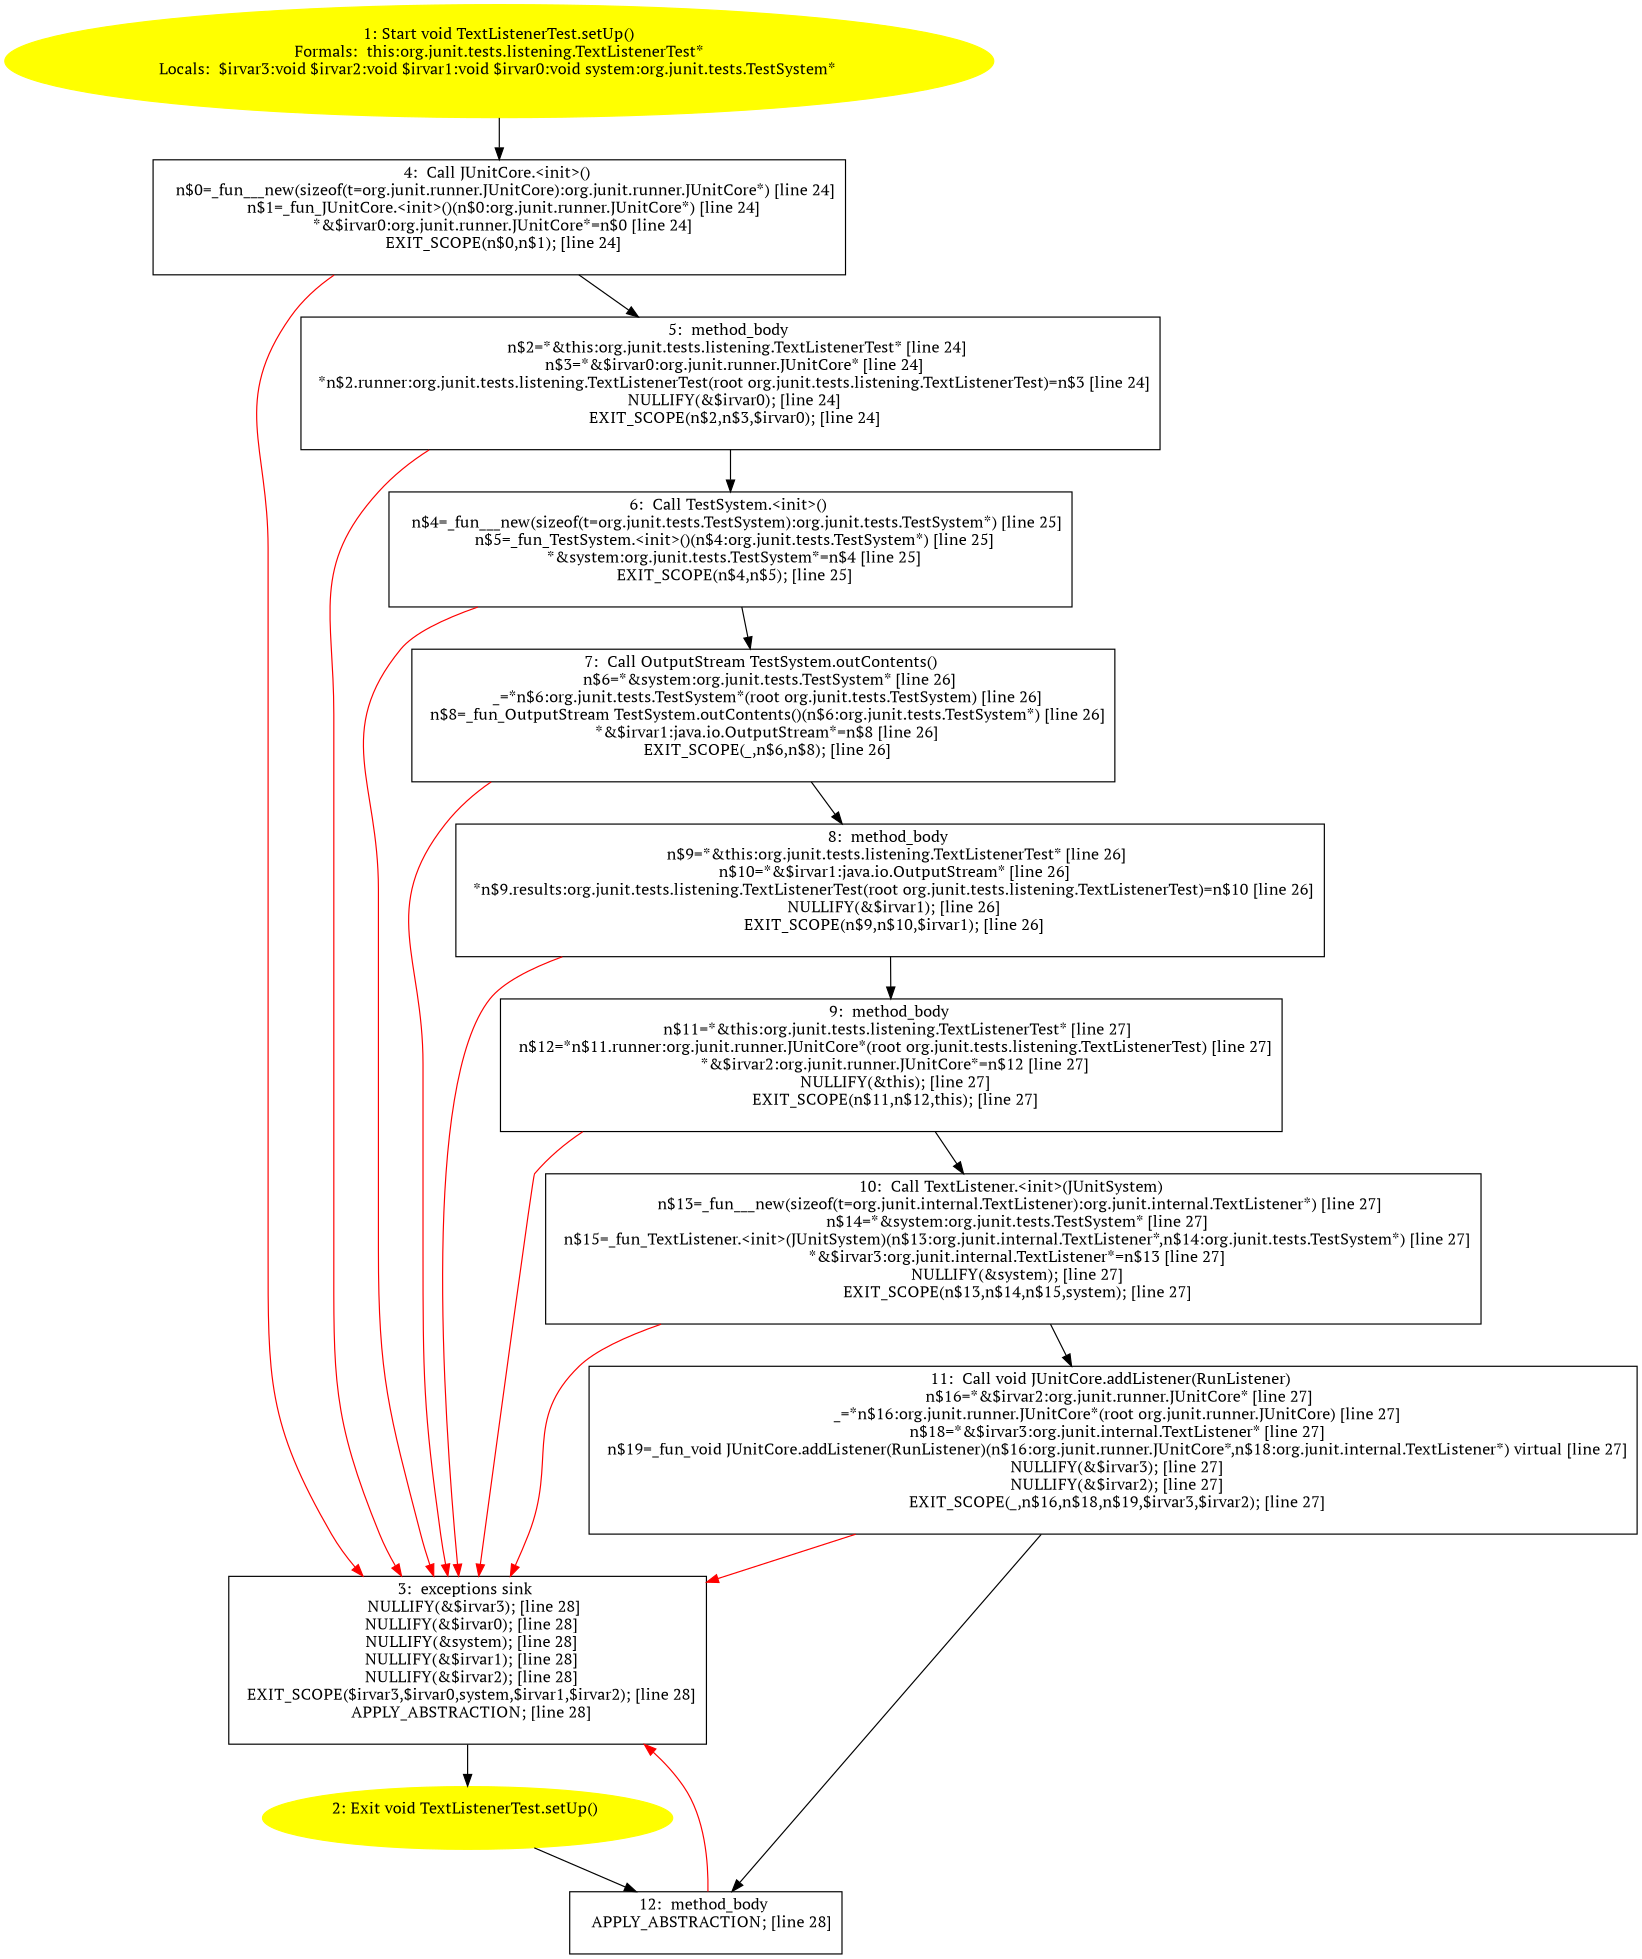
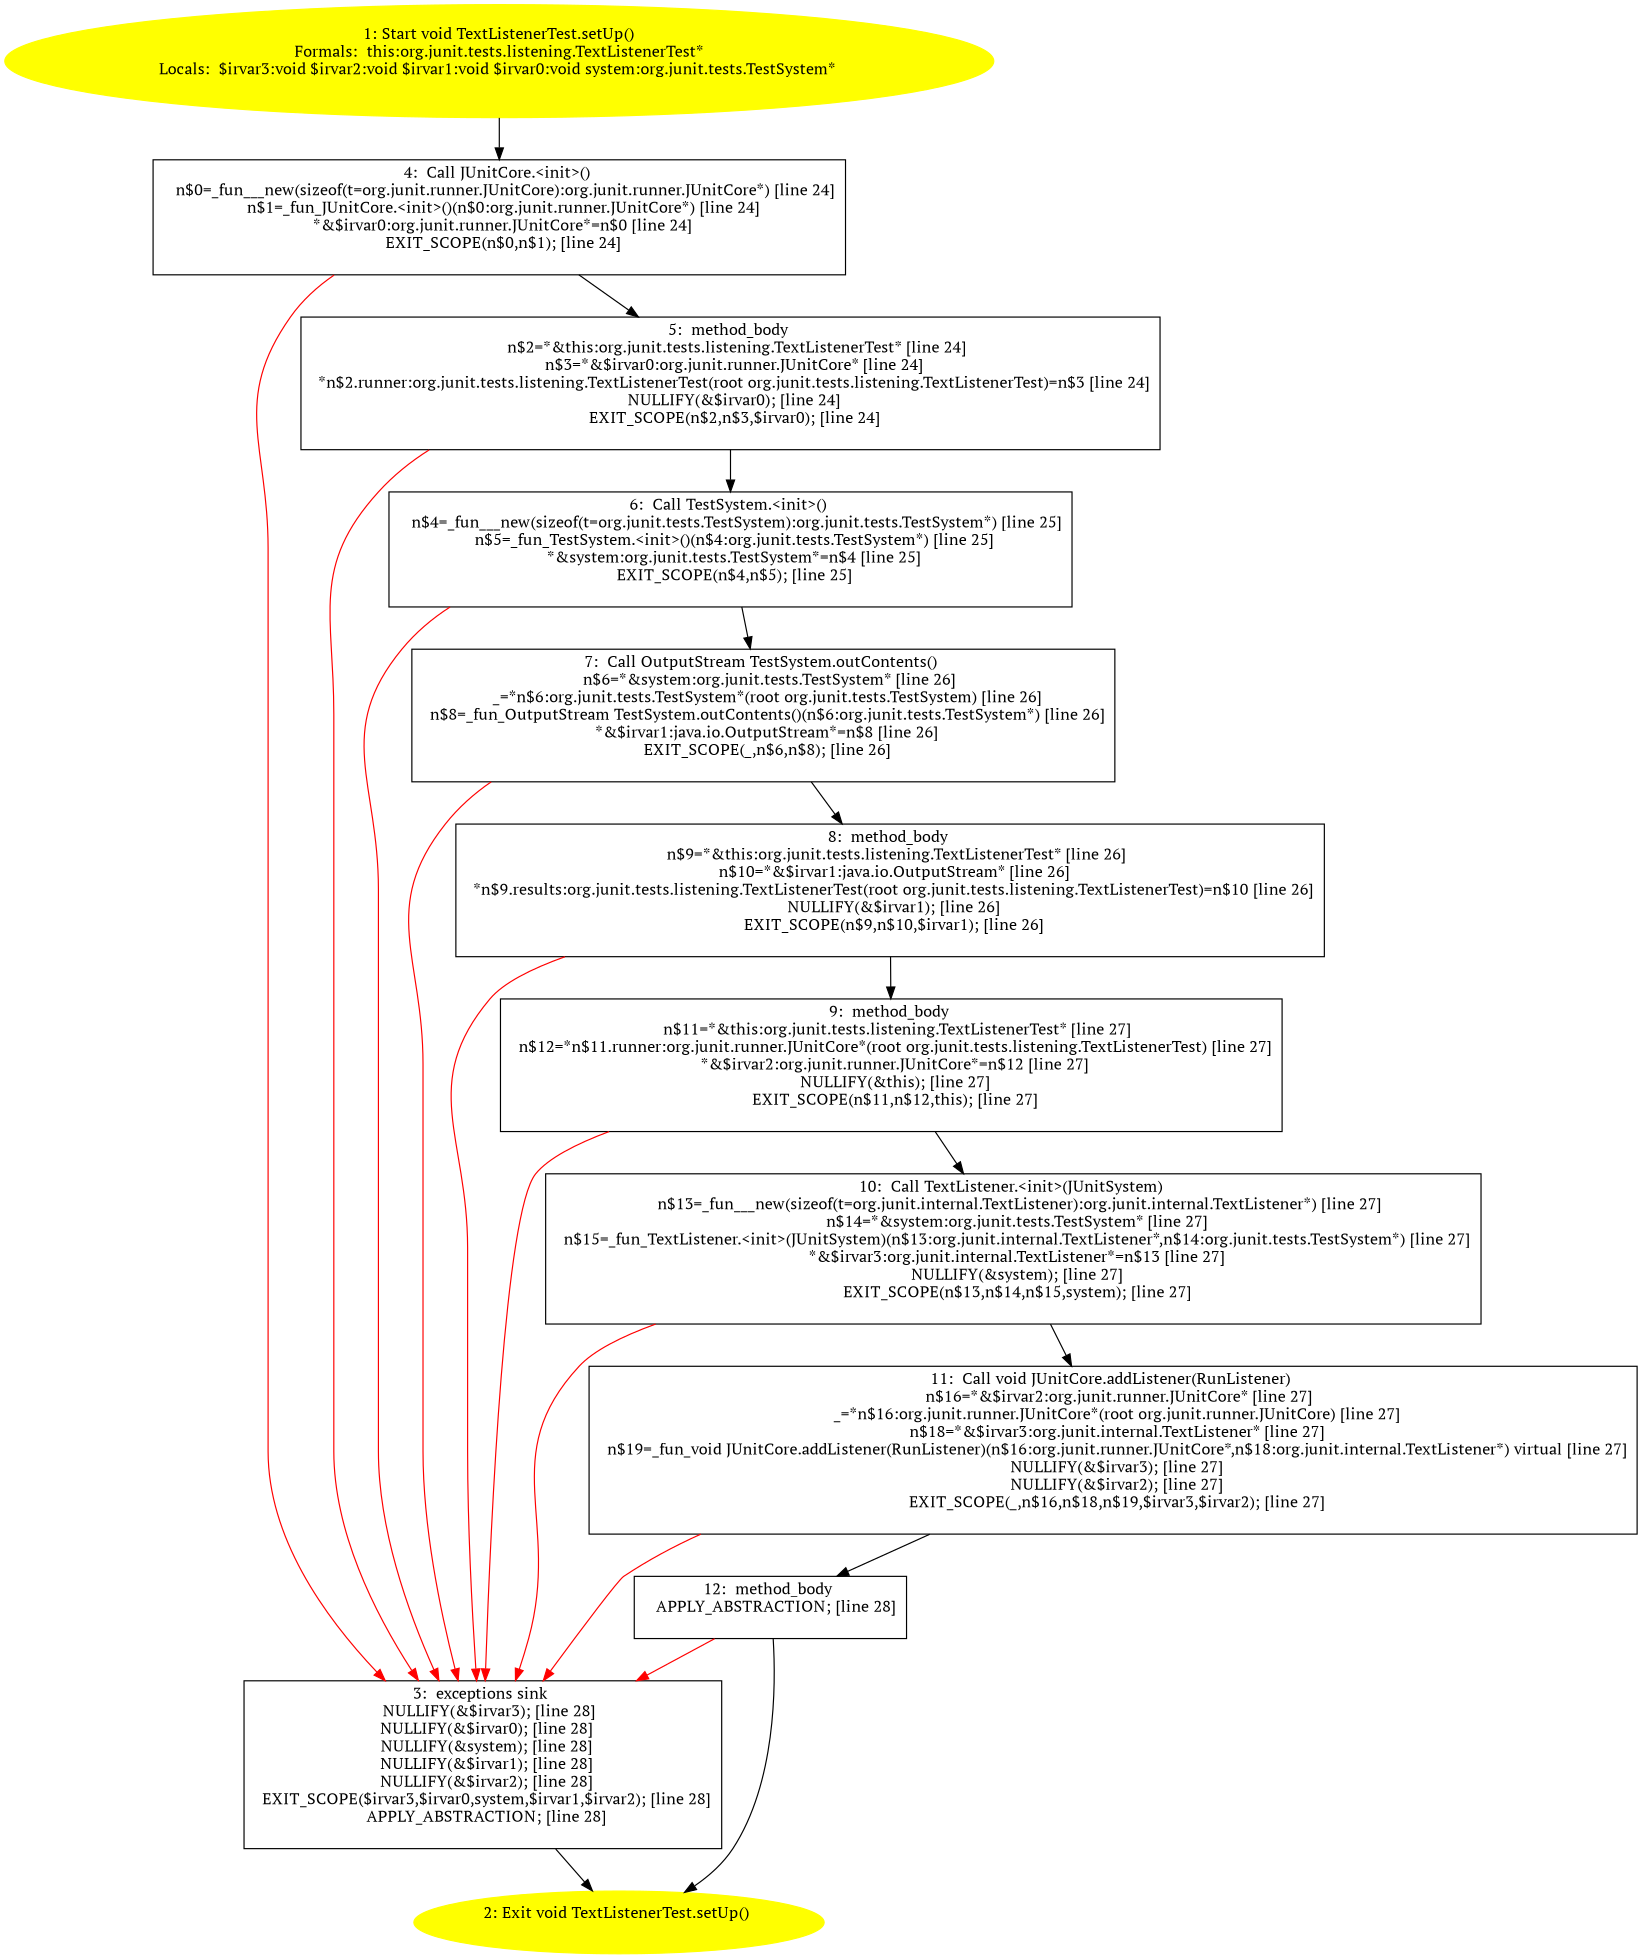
(580, 1867) -> (763, 1773)
